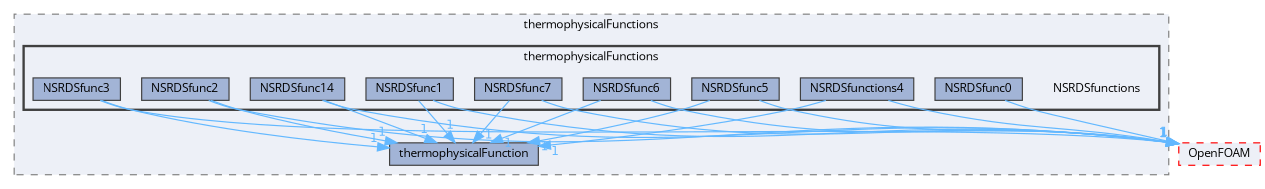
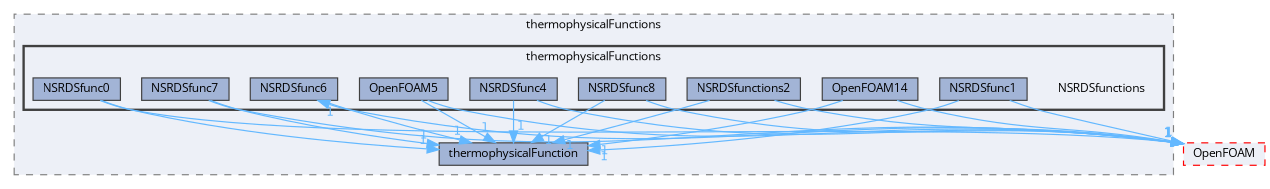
(77, 89) -> (622, 89)
(185, 89) -> (744, 89)
(298, 89) -> (870, 89)
(735, 89) -> (404, 89)
(857, 89) -> (514, 89)
(907, 132) -> (755, 135)
none -> (263, 133)
